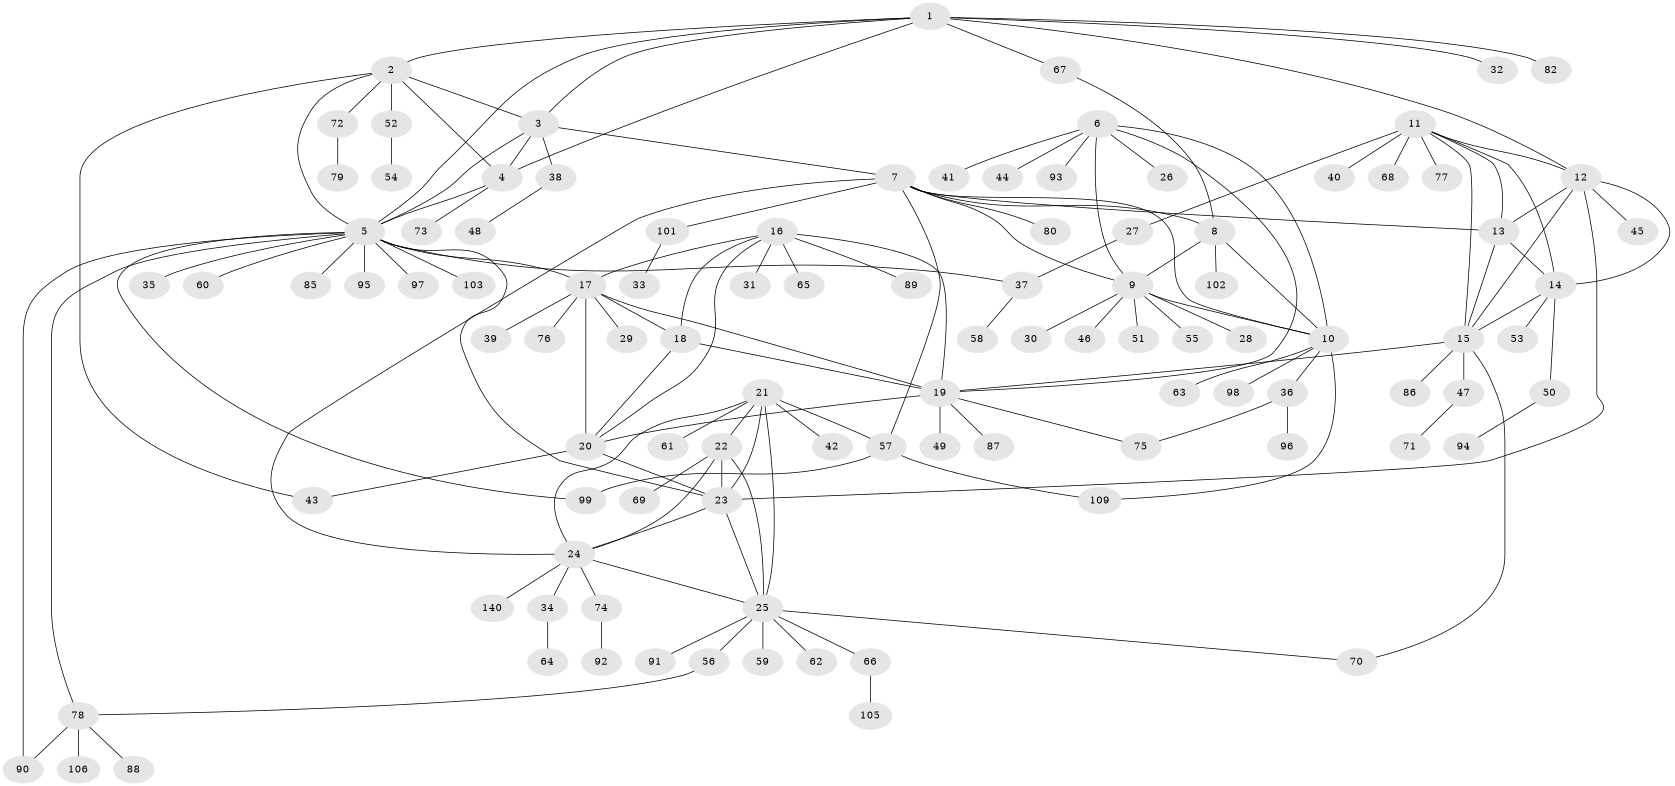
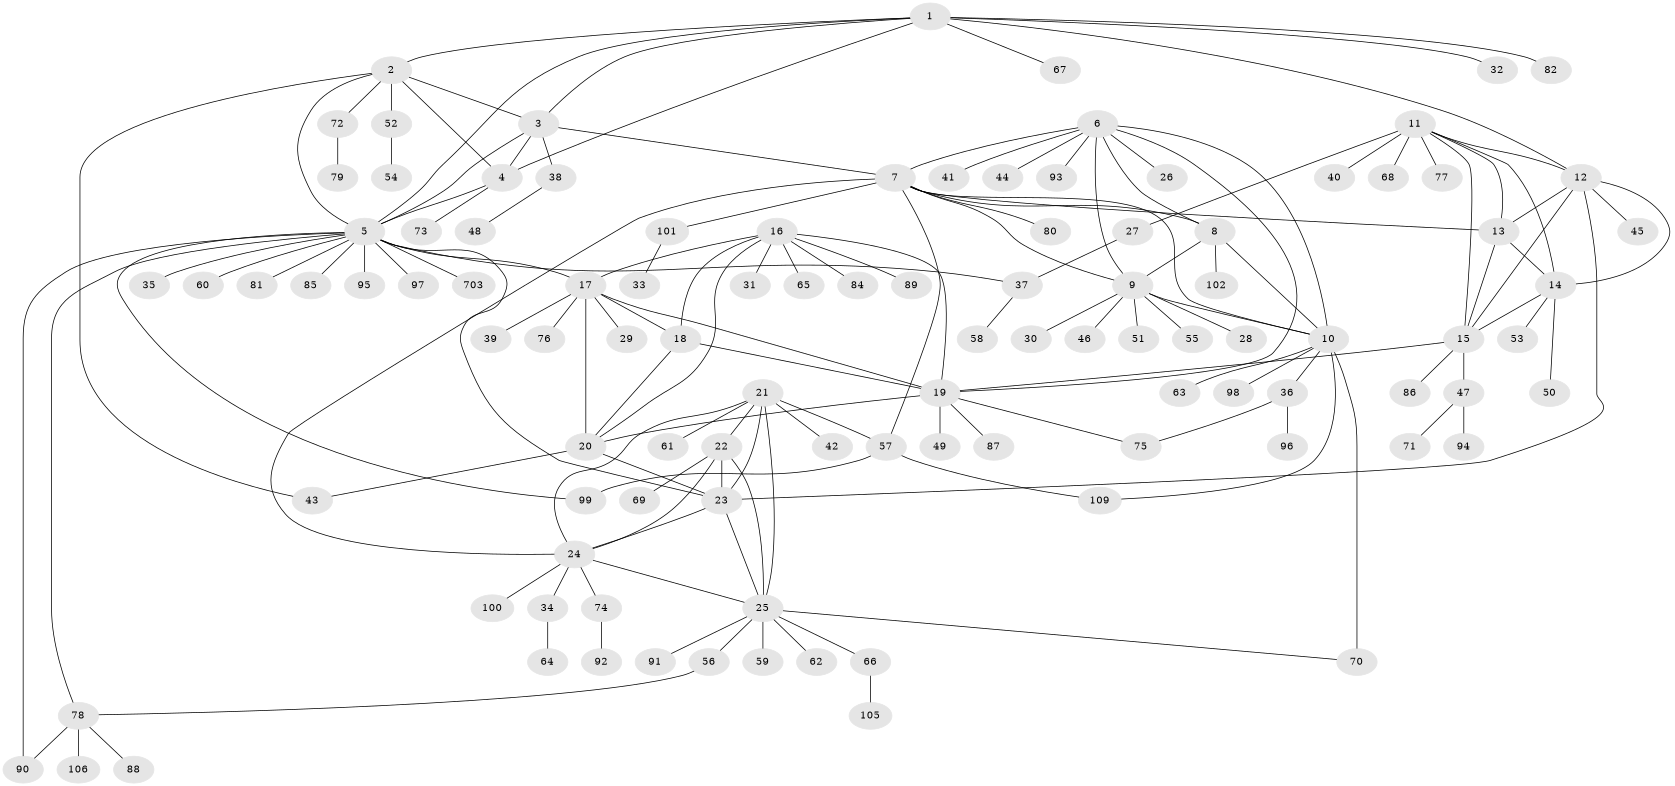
(1156, 125) -> (1141, 192)
none -> (993, 144)
none -> (257, 285)
(474, 285) -> (474, 285)
none -> (858, 285)
(1508, 419) -> (1464, 420)
(1505, 538) -> (1357, 499)
(492, 608) -> (492, 608)
